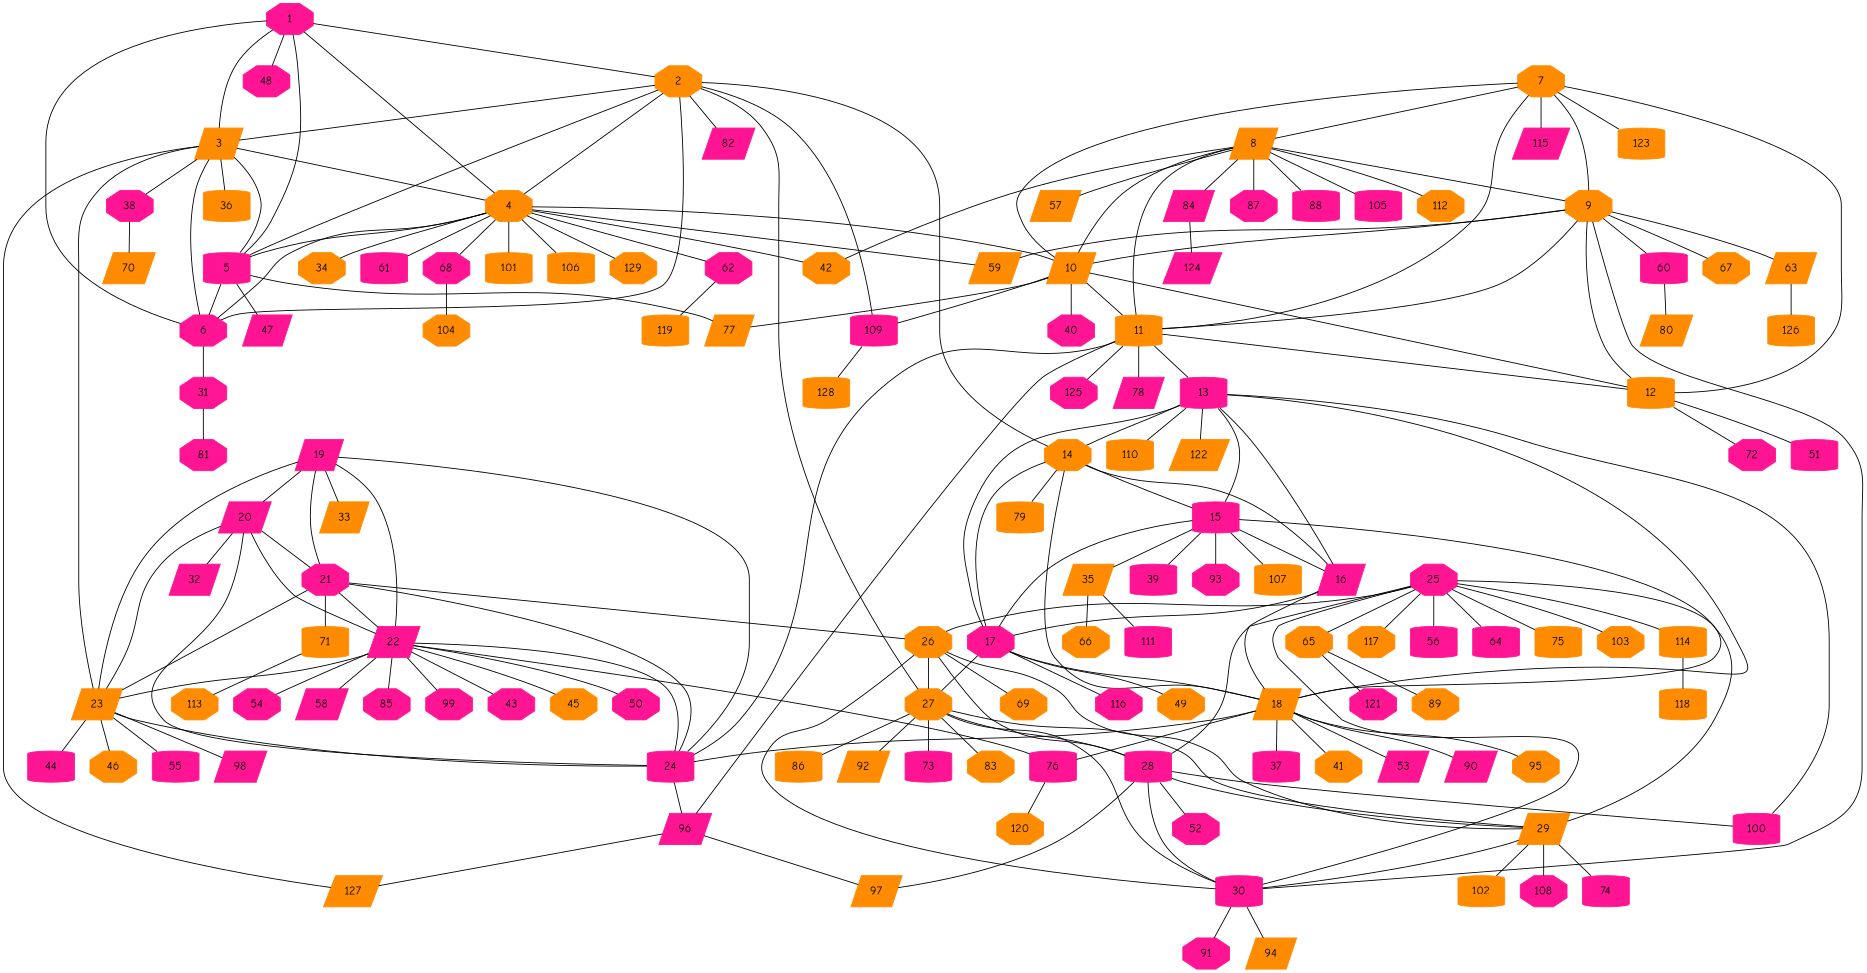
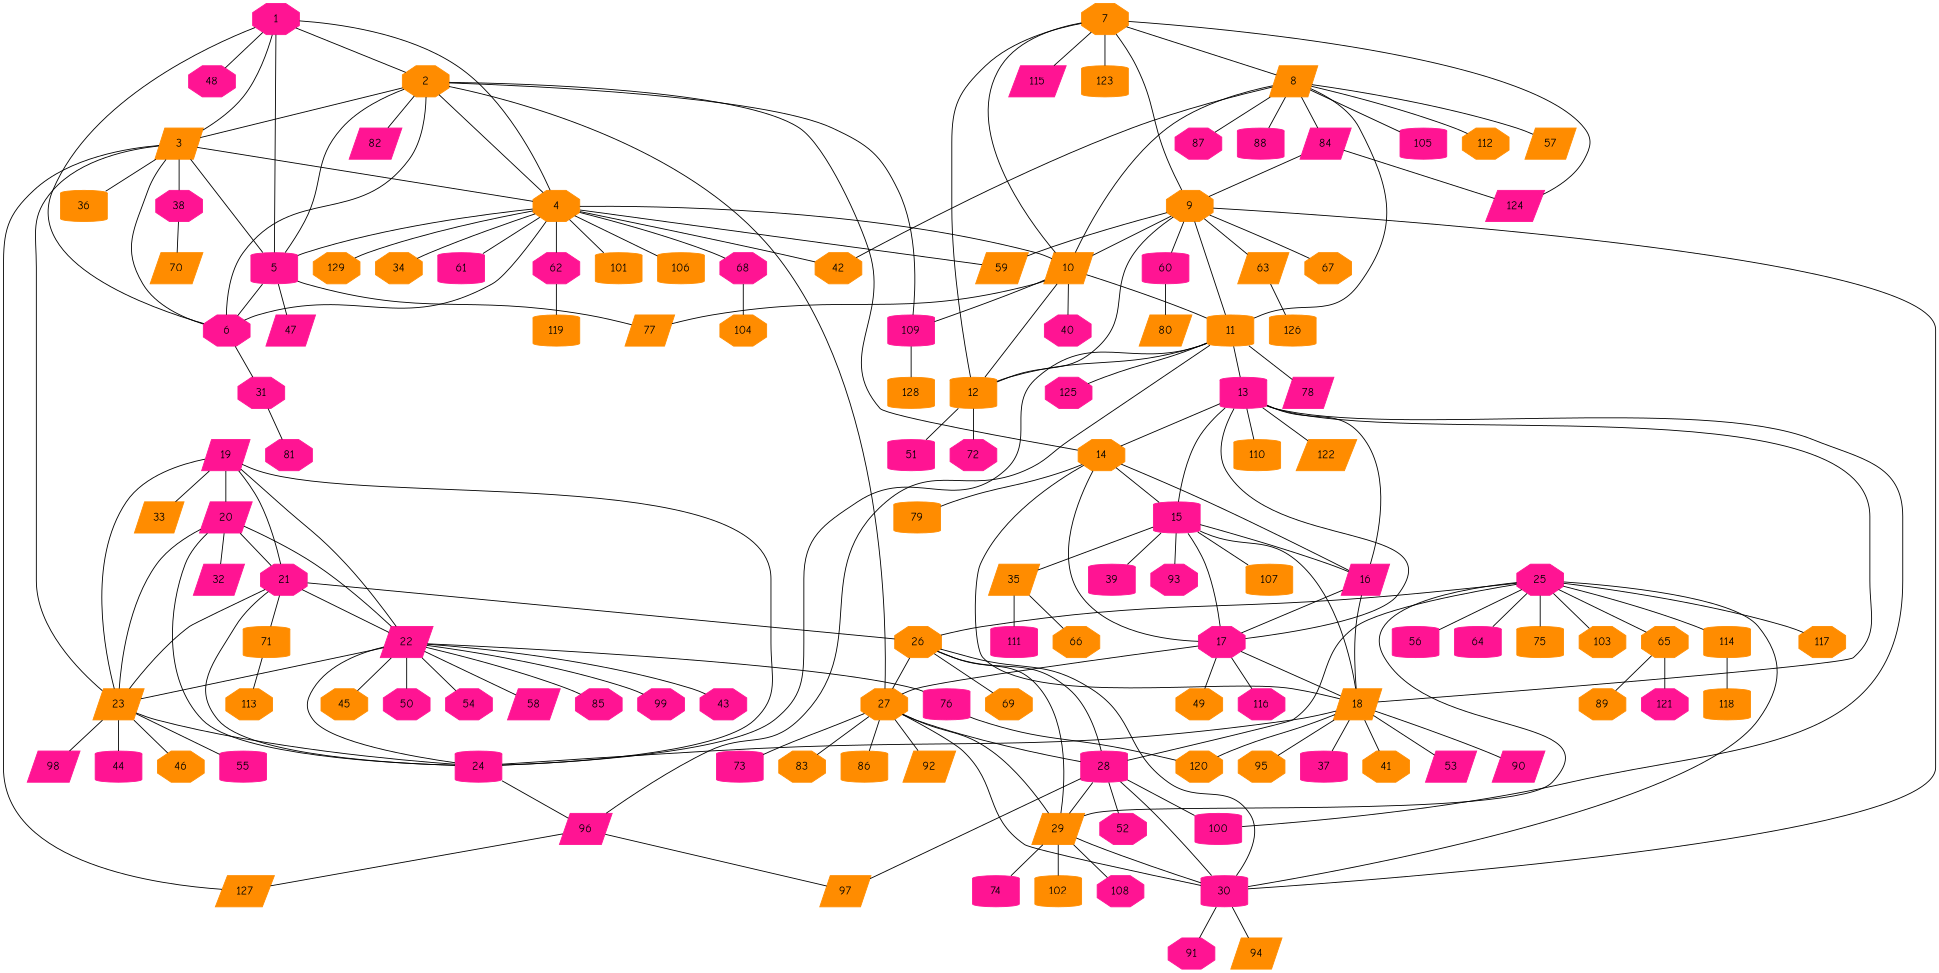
(1418, 174) -> (1255, 176)
(1392, 275) -> (1407, 58)
(1175, 733) -> (1276, 735)
